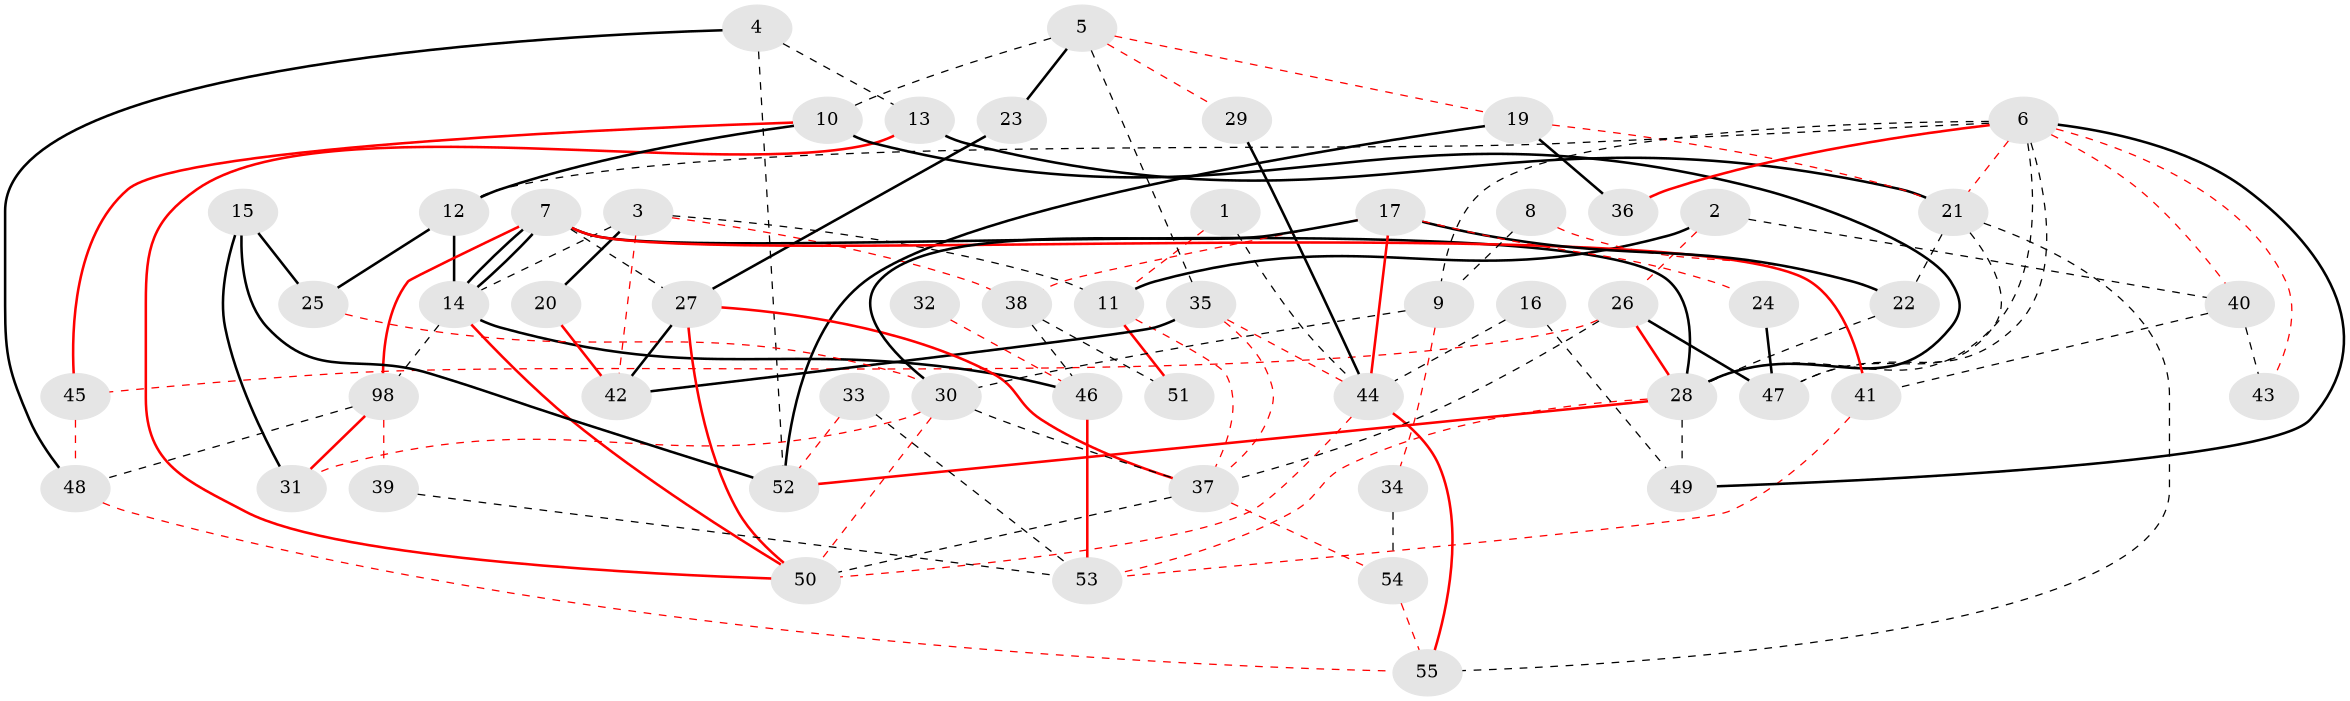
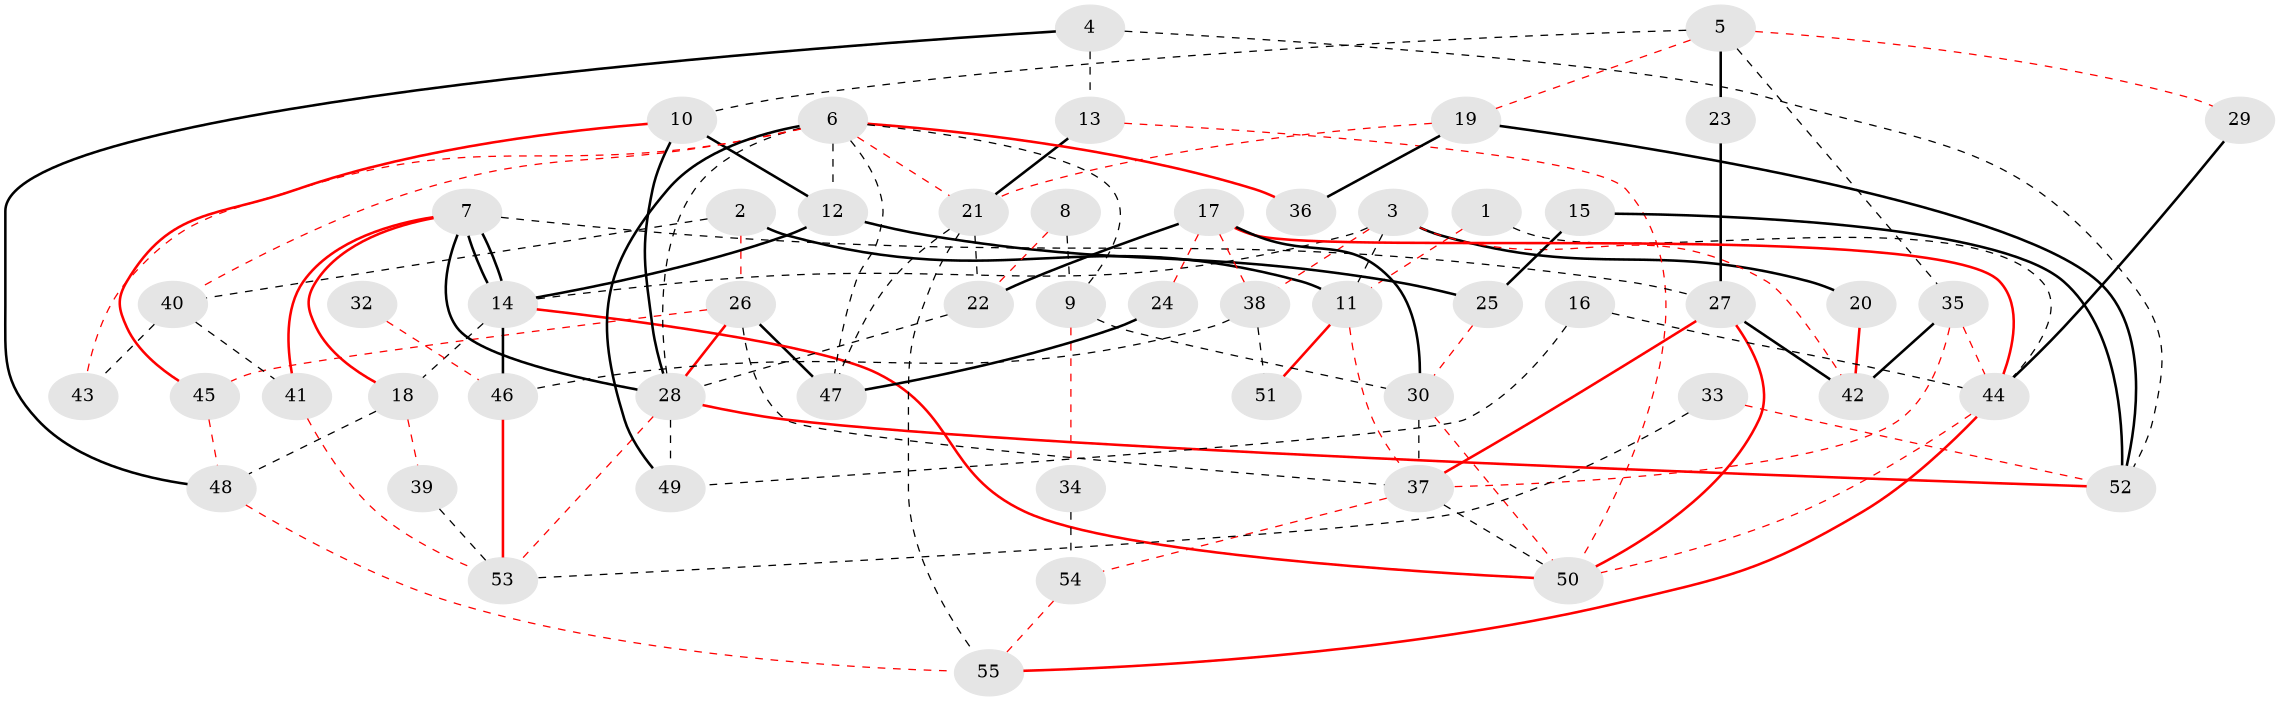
(146, 279) -> (1573, 170)
(384, 397) -> (403, 397)
(292, 489) -> none
